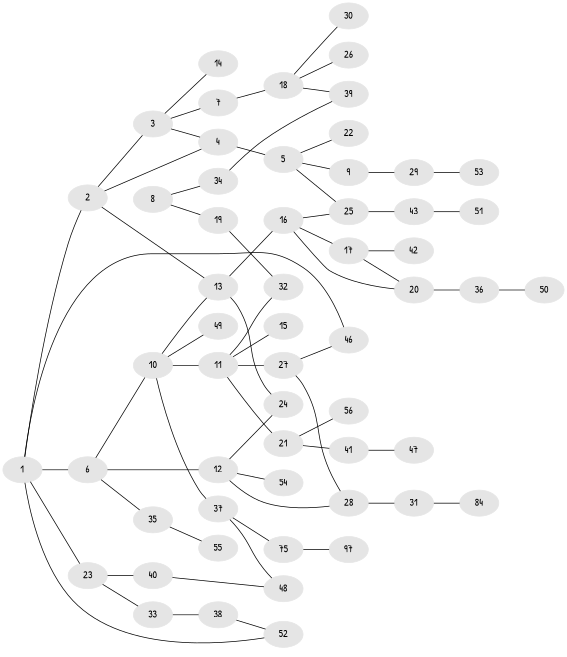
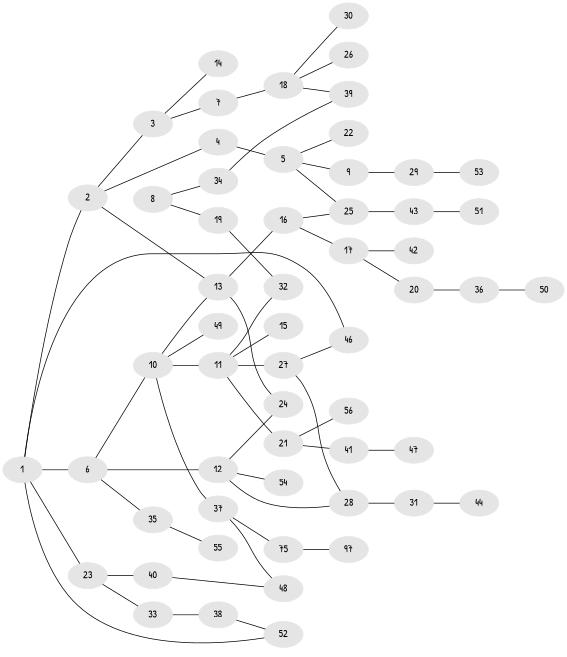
(186, 133) -> none
(336, 274) -> none
(479, 503) -> (479, 503)
